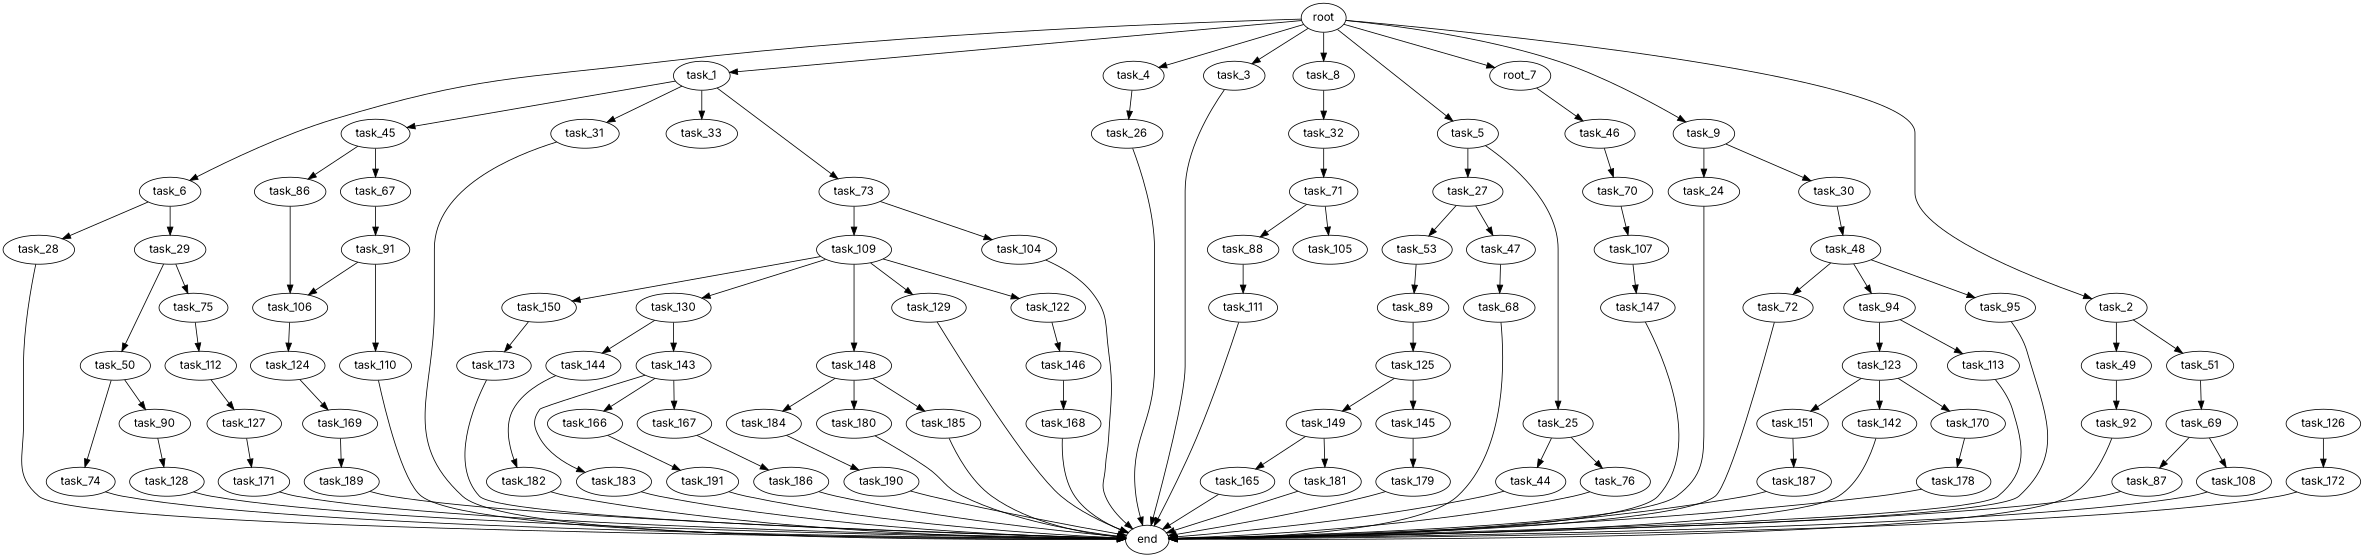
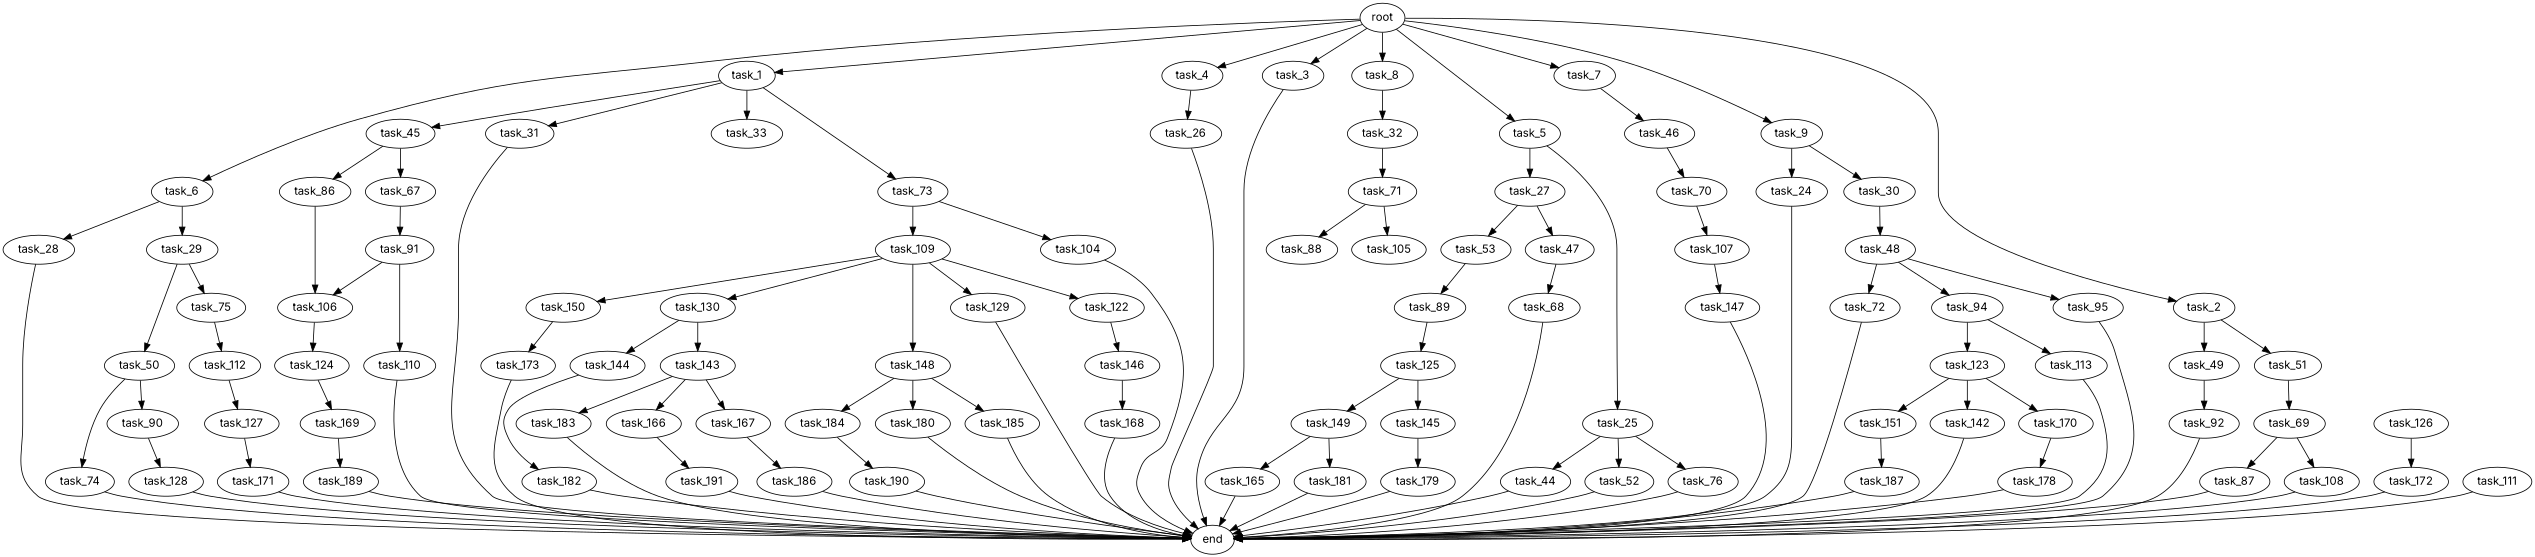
(1520, 76) -> (1585, 76)
(1243, 275) -> none
none -> (1619, 482)
